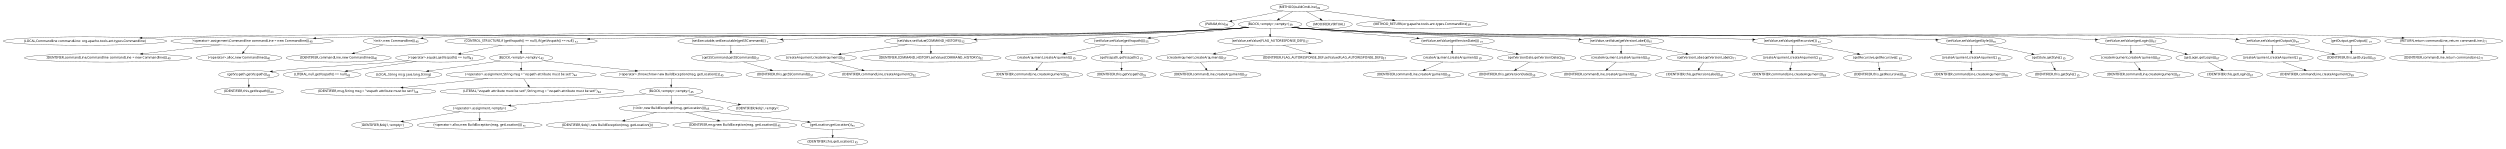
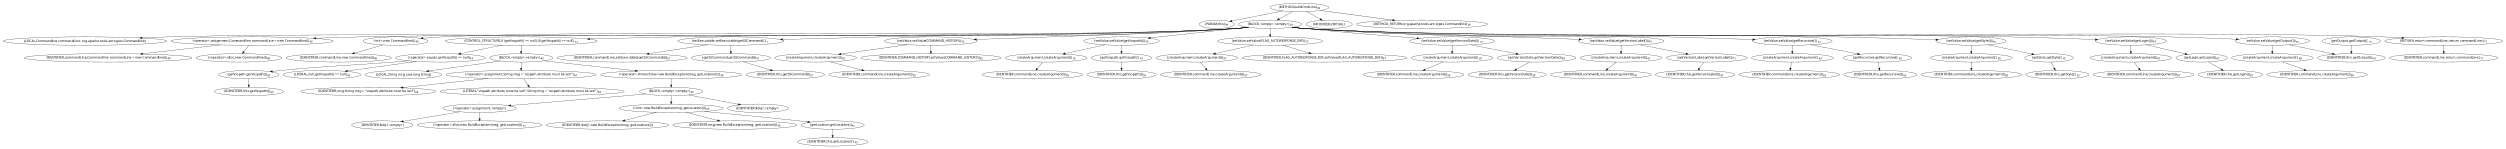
none -> (622, 58)
